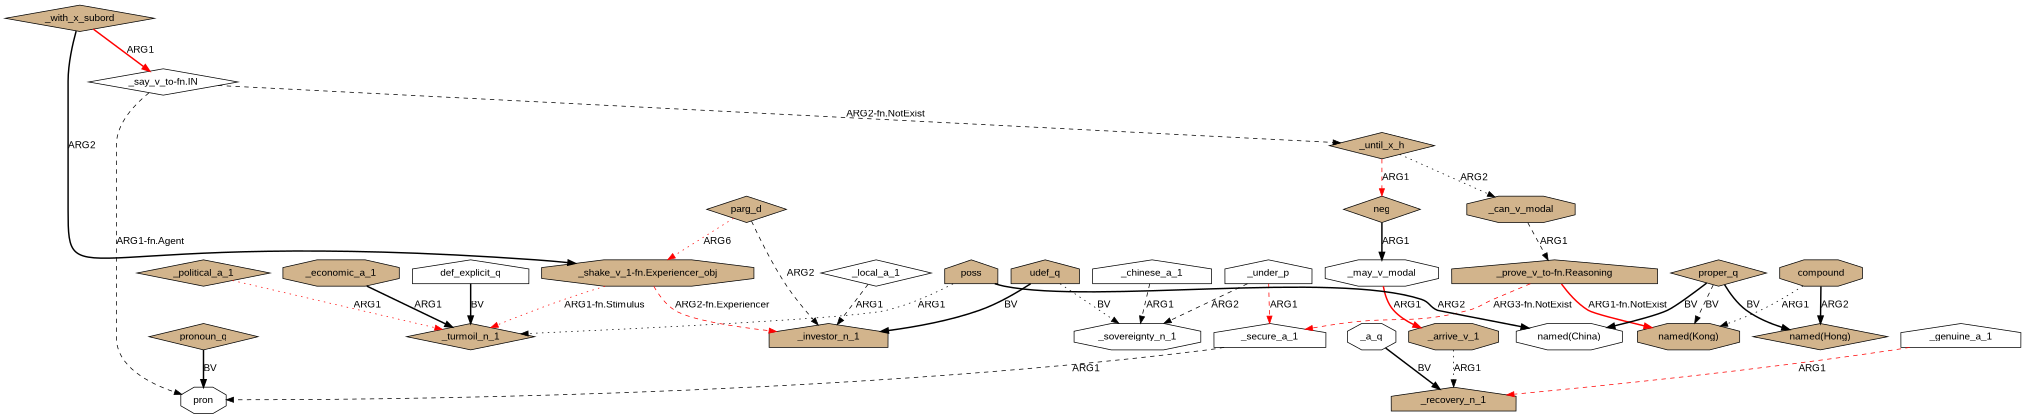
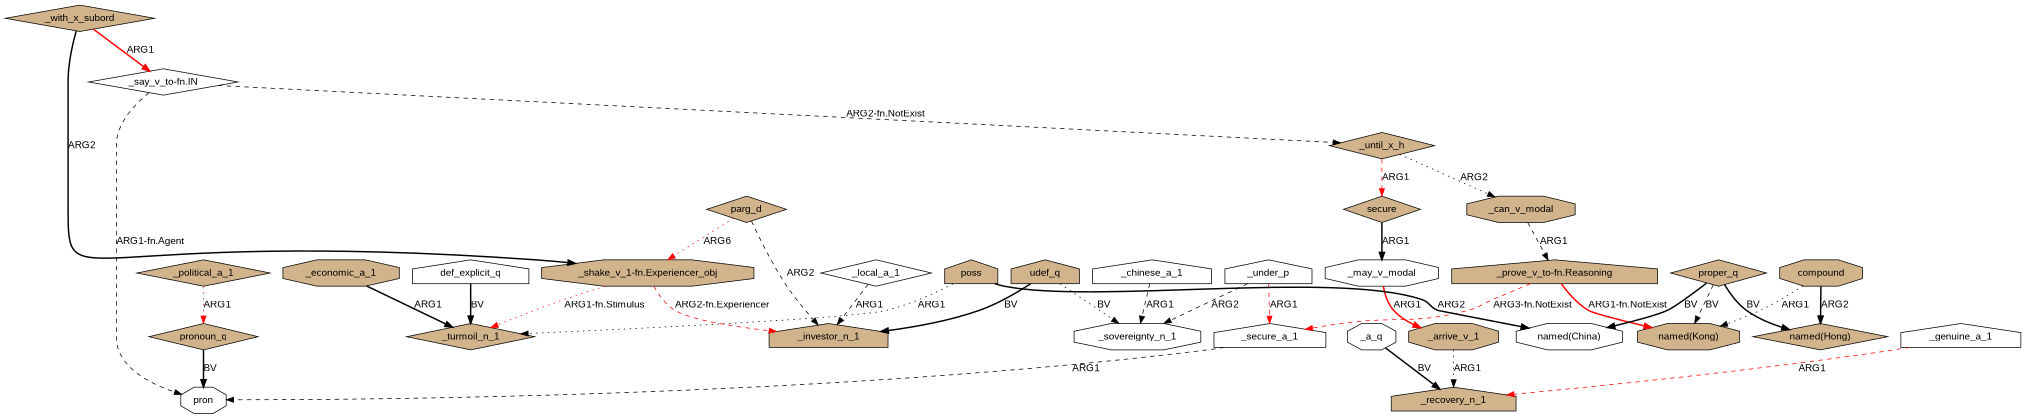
(1382, 209) -> (1382, 209)
(334, 304) -> (204, 301)
